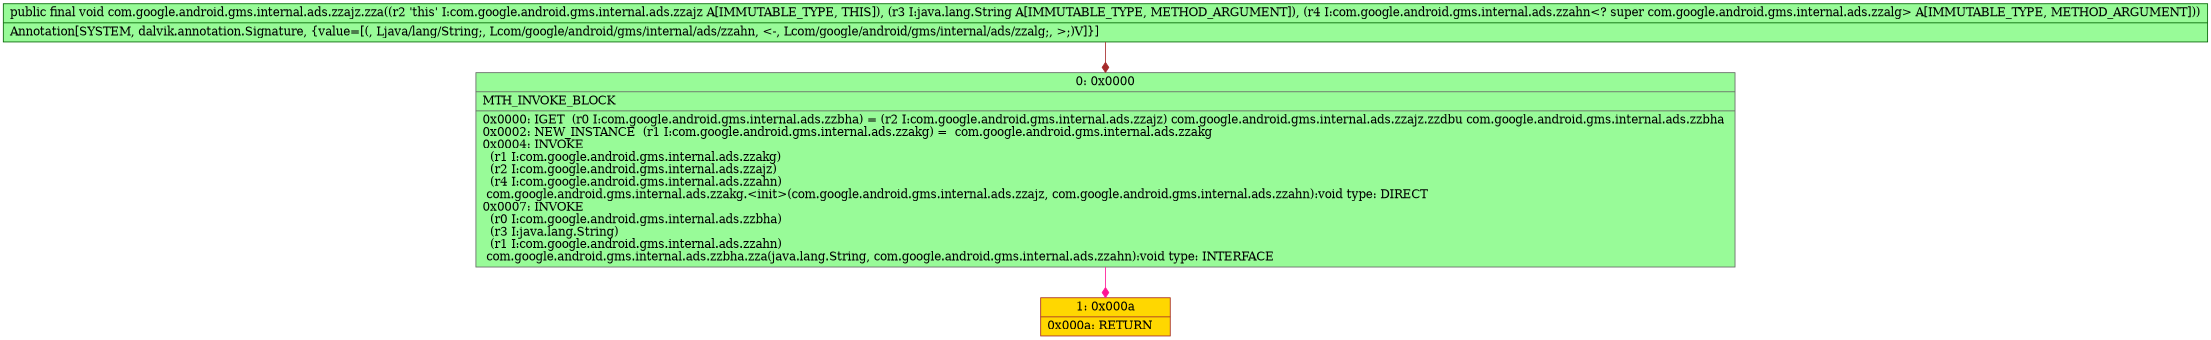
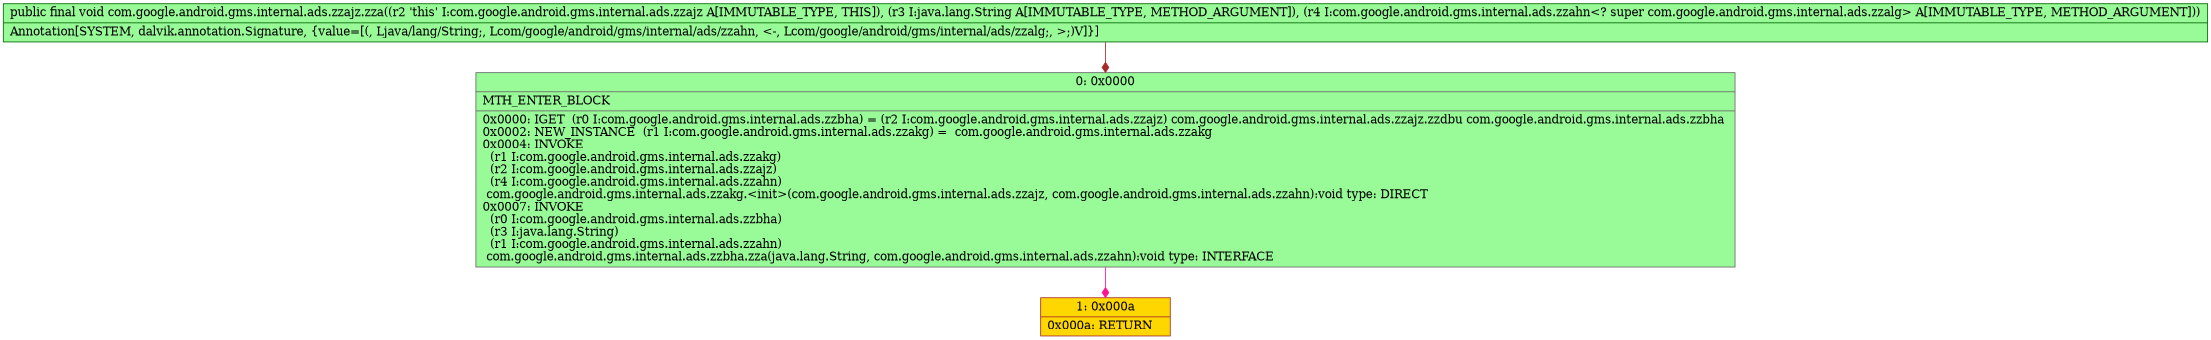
(549, 101) -> (547, 101)
